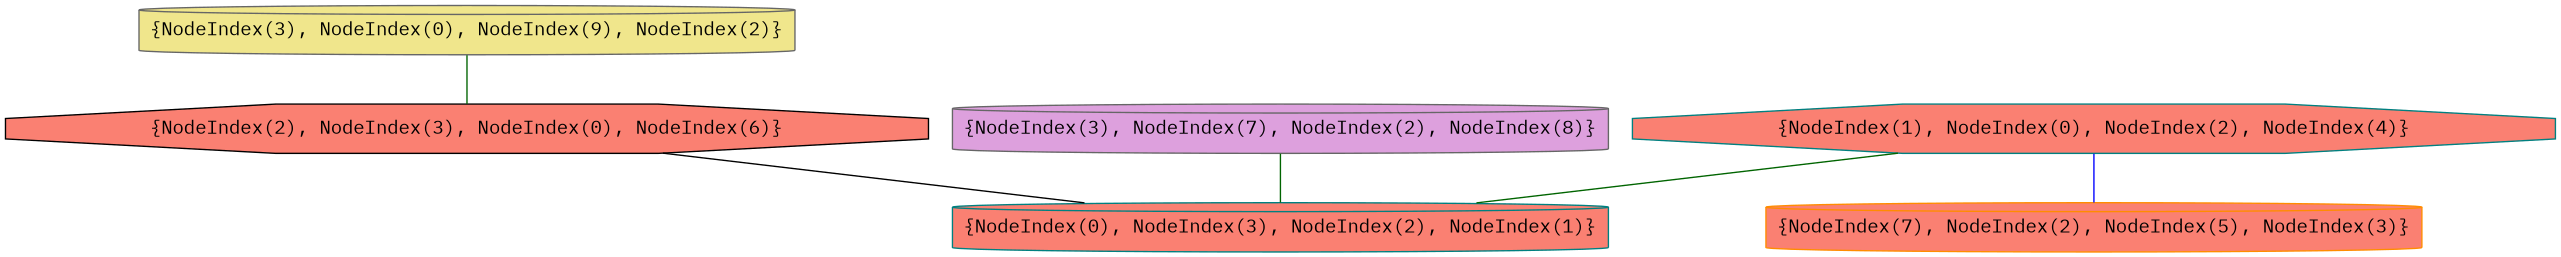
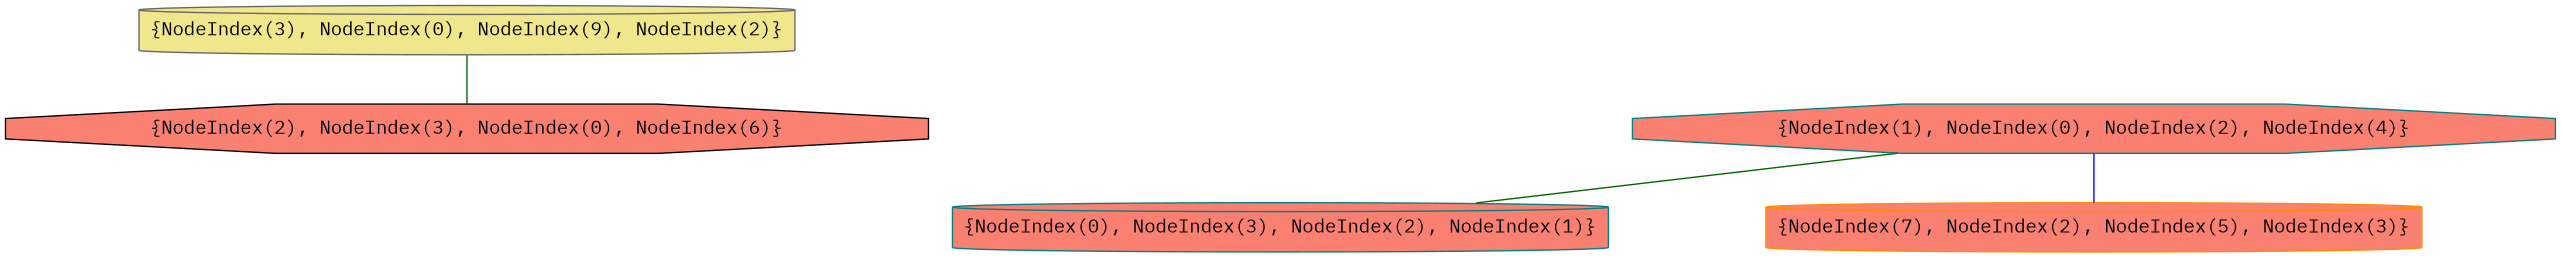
(1280, 129) -> none
(874, 178) -> none
